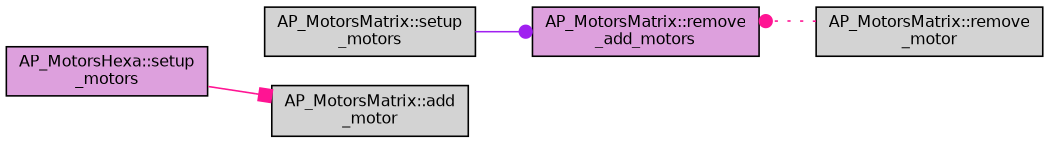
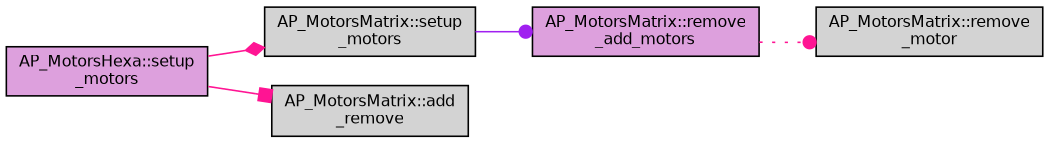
(794, 21) -> (781, 42)
none -> (227, 53)
(370, 111) -> (370, 111)
